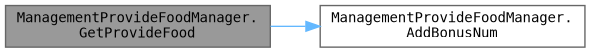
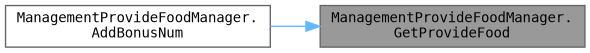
(288, 26) -> (288, 26)
